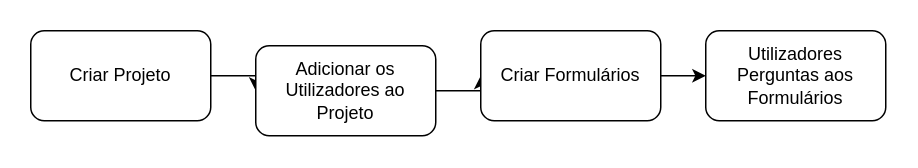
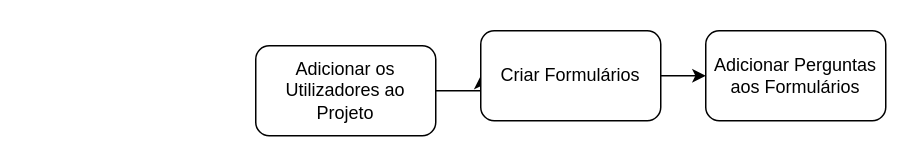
(121, 76) -> none
(236, 76) -> none
(796, 76) -> (796, 76)
